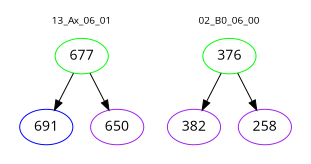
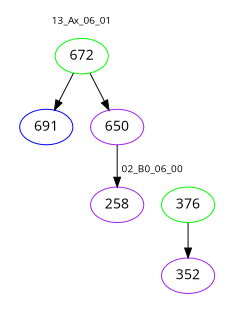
(82, 56) -> (82, 56)
(245, 87) -> (117, 167)
(194, 127) -> (188, 276)
